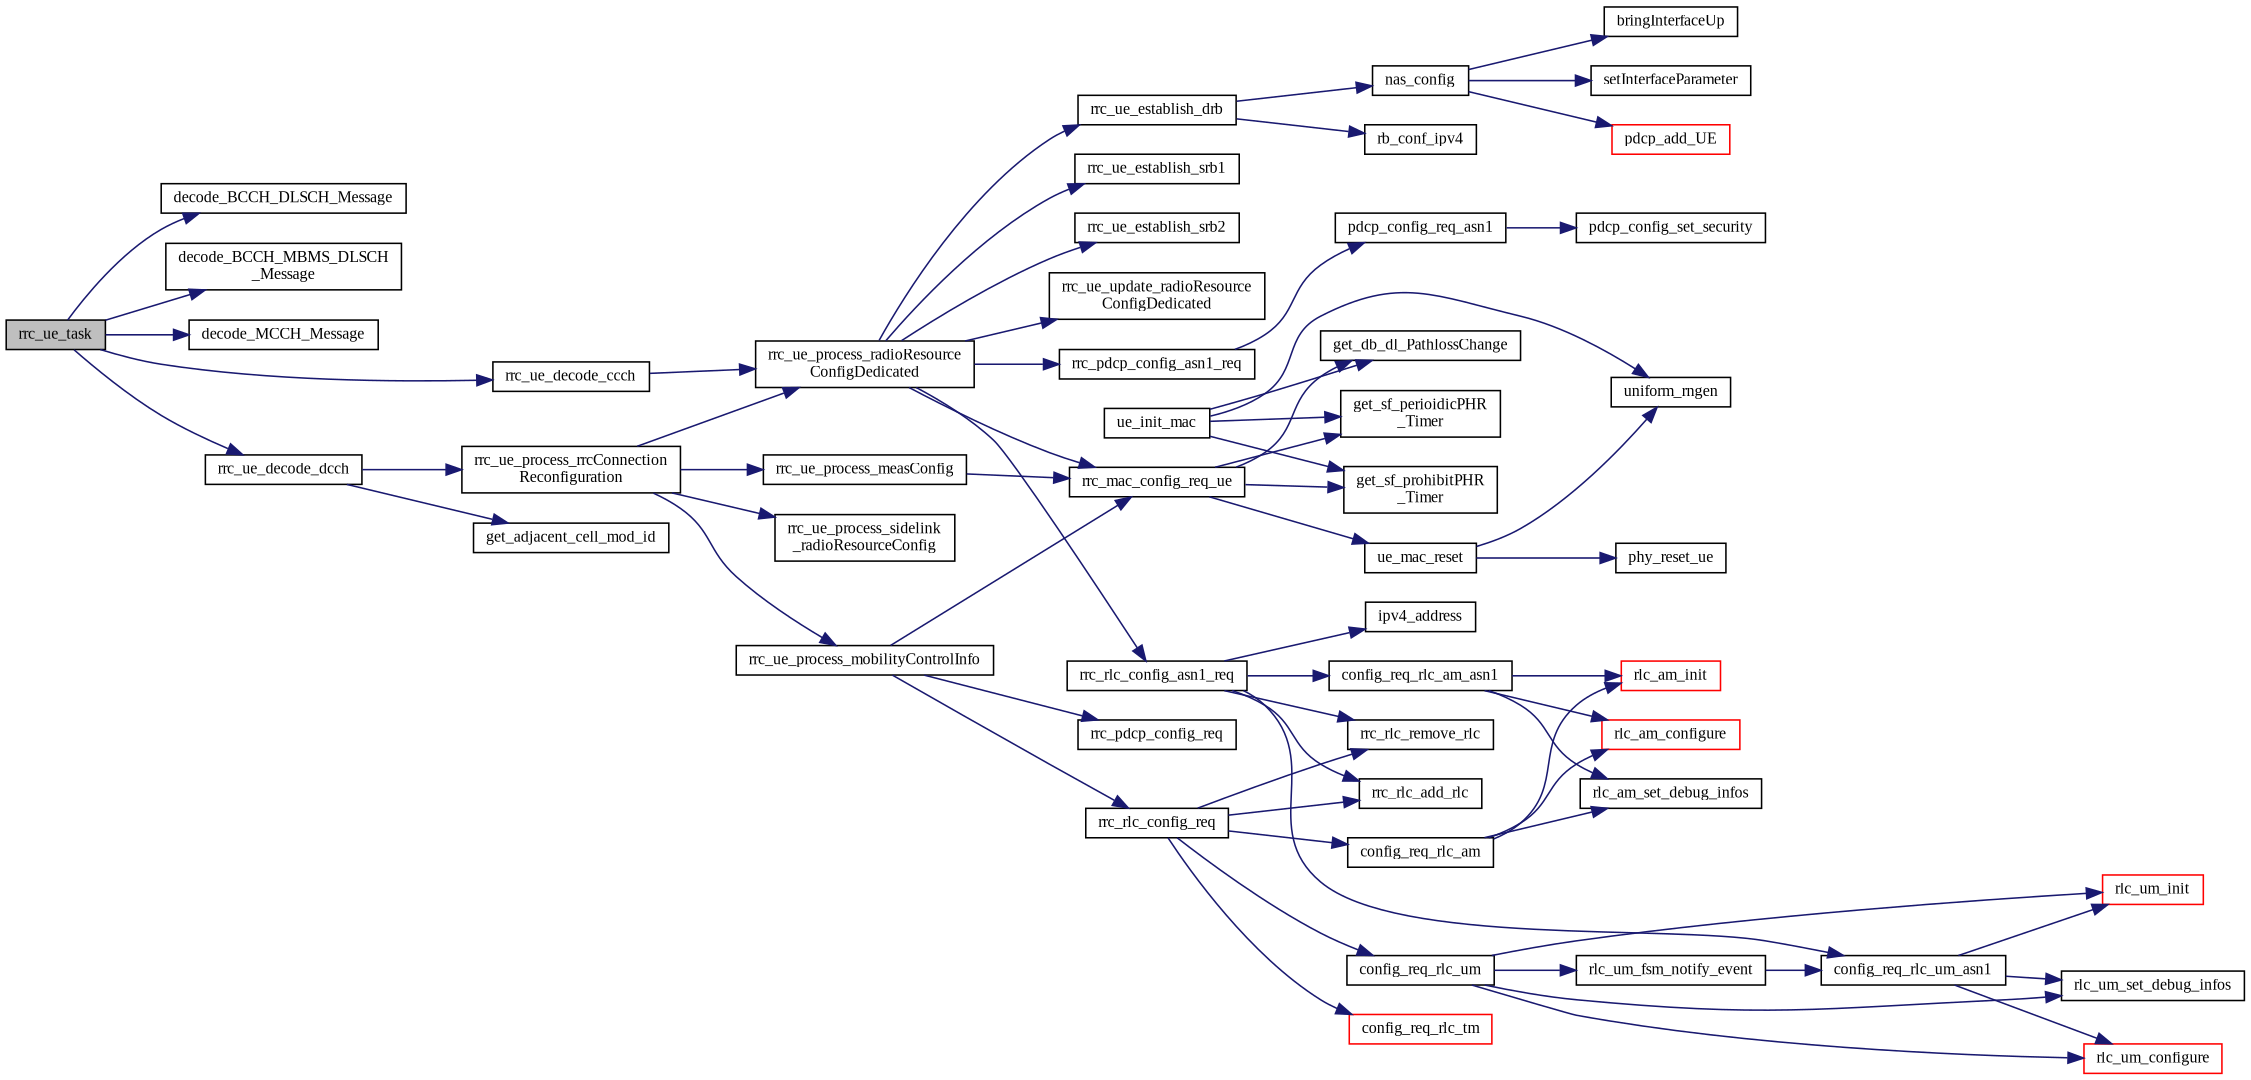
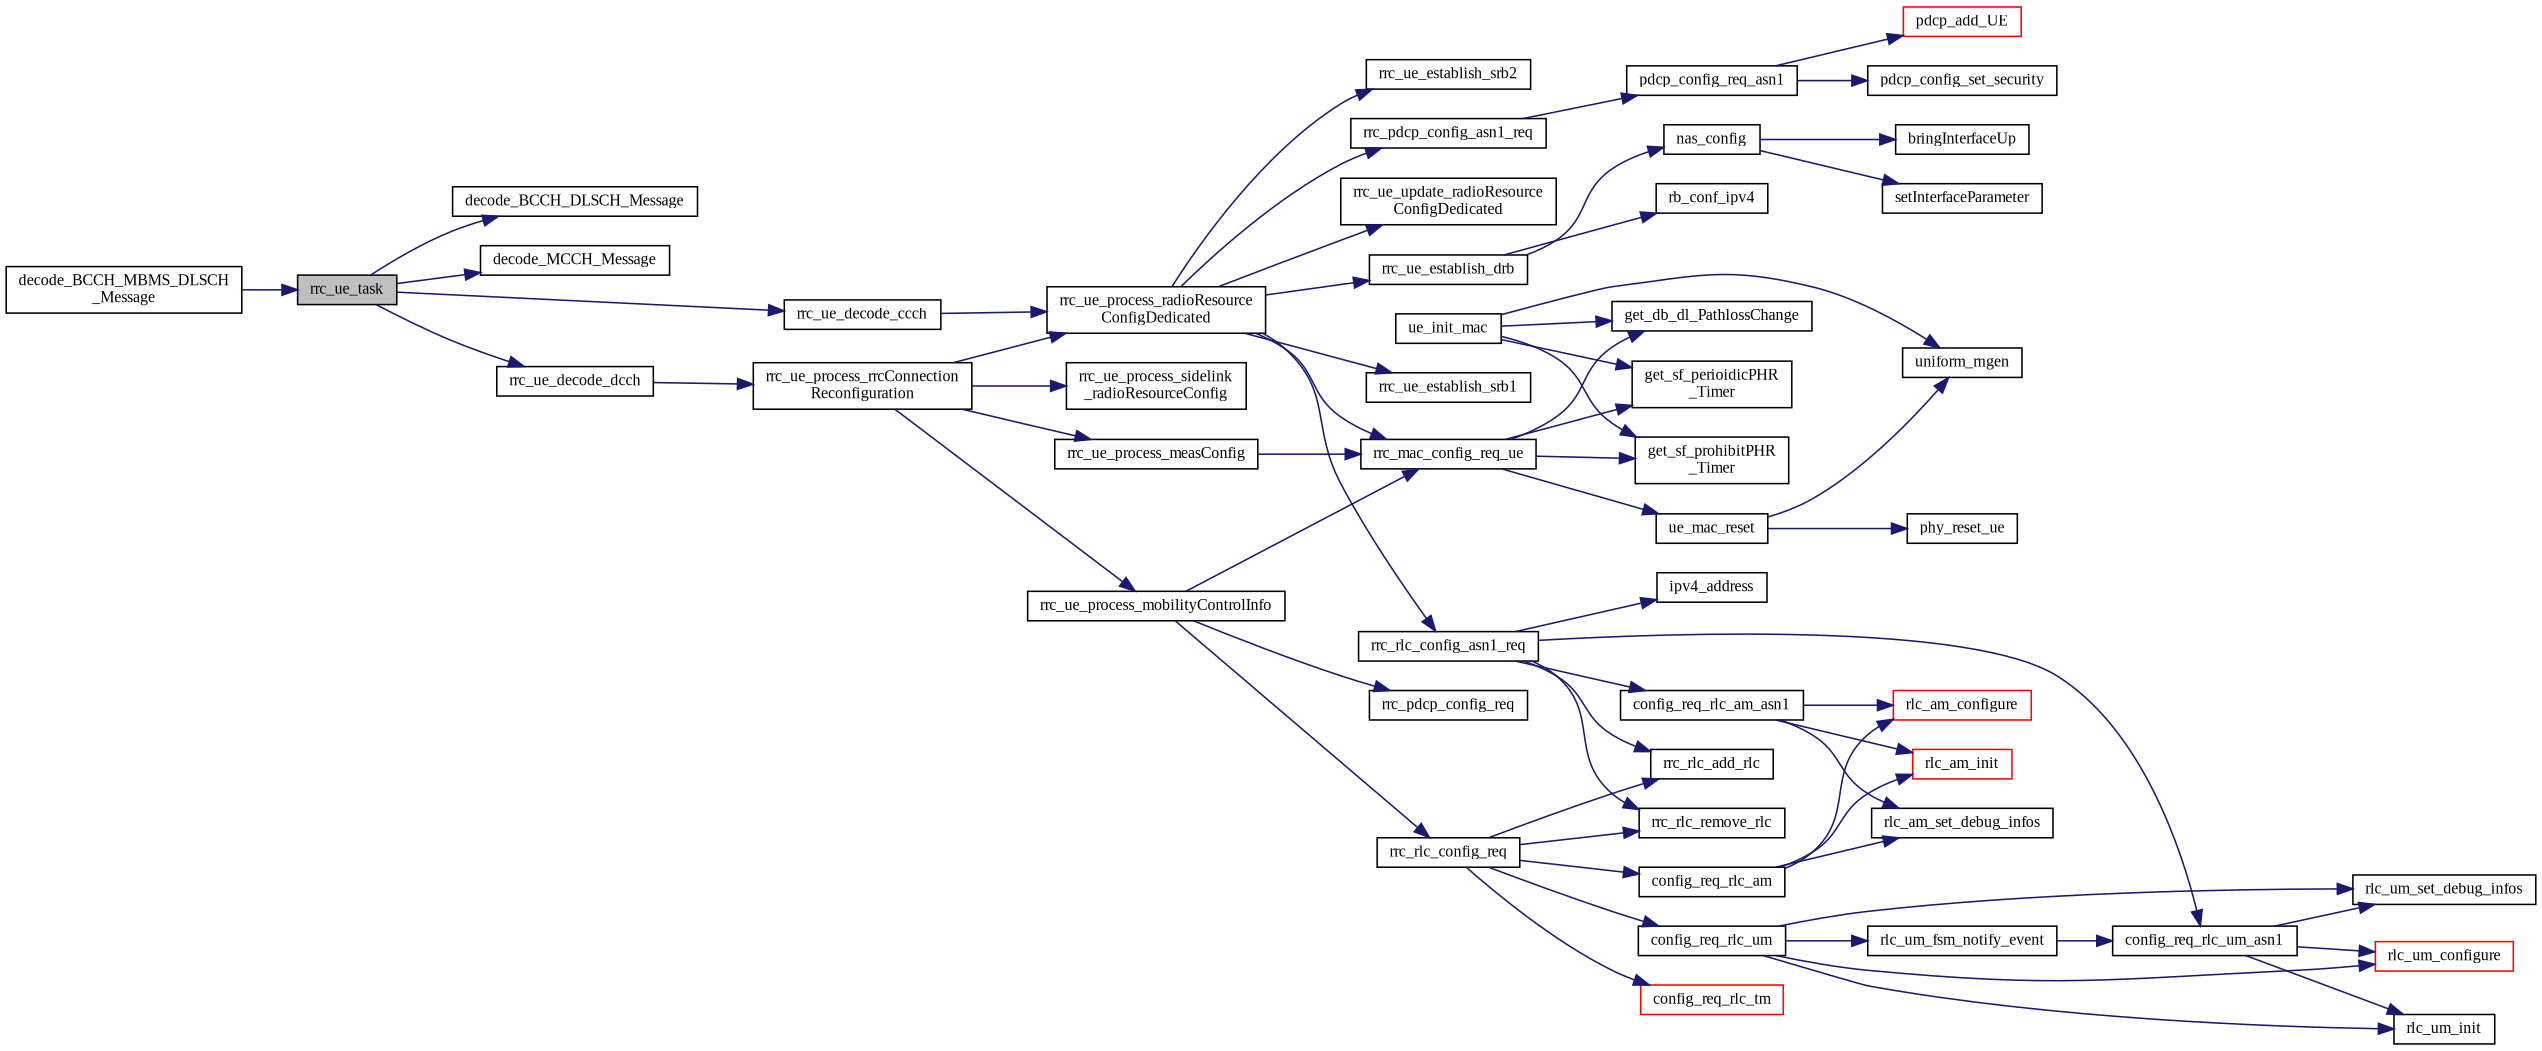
(1532, 107) -> (1832, 52)
(148, 307) -> (262, 290)
(571, 538) -> none
(2153, 890) -> (2444, 1029)
